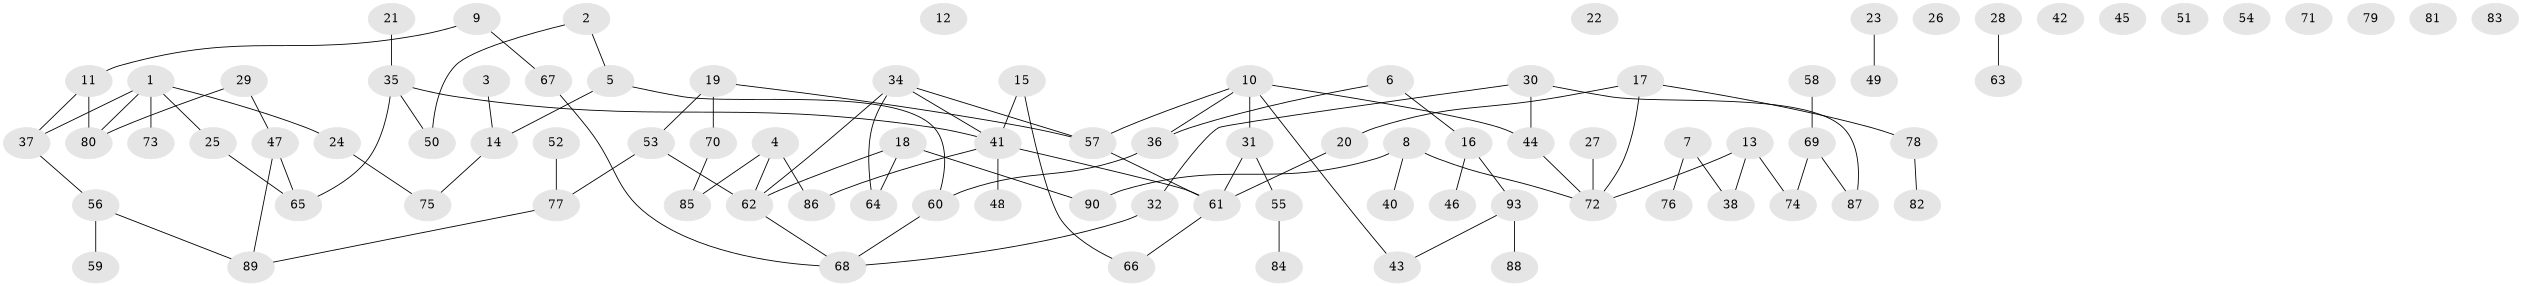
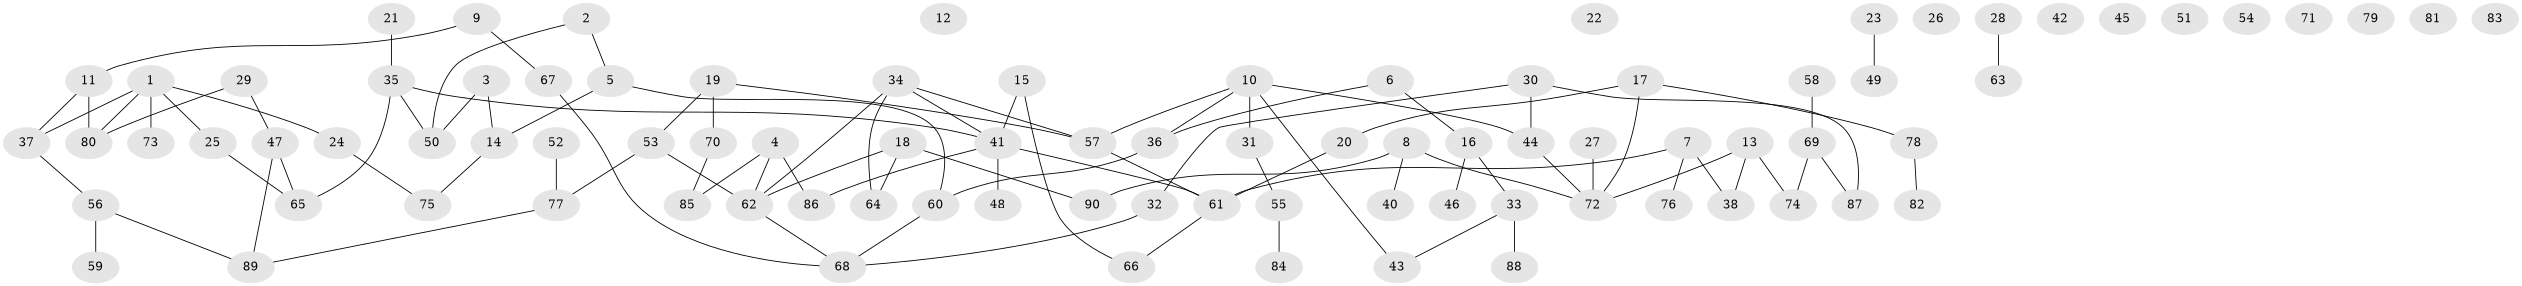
none -> (459, 112)
(1236, 169) -> (1439, 168)
(1515, 205) -> (1515, 205)
